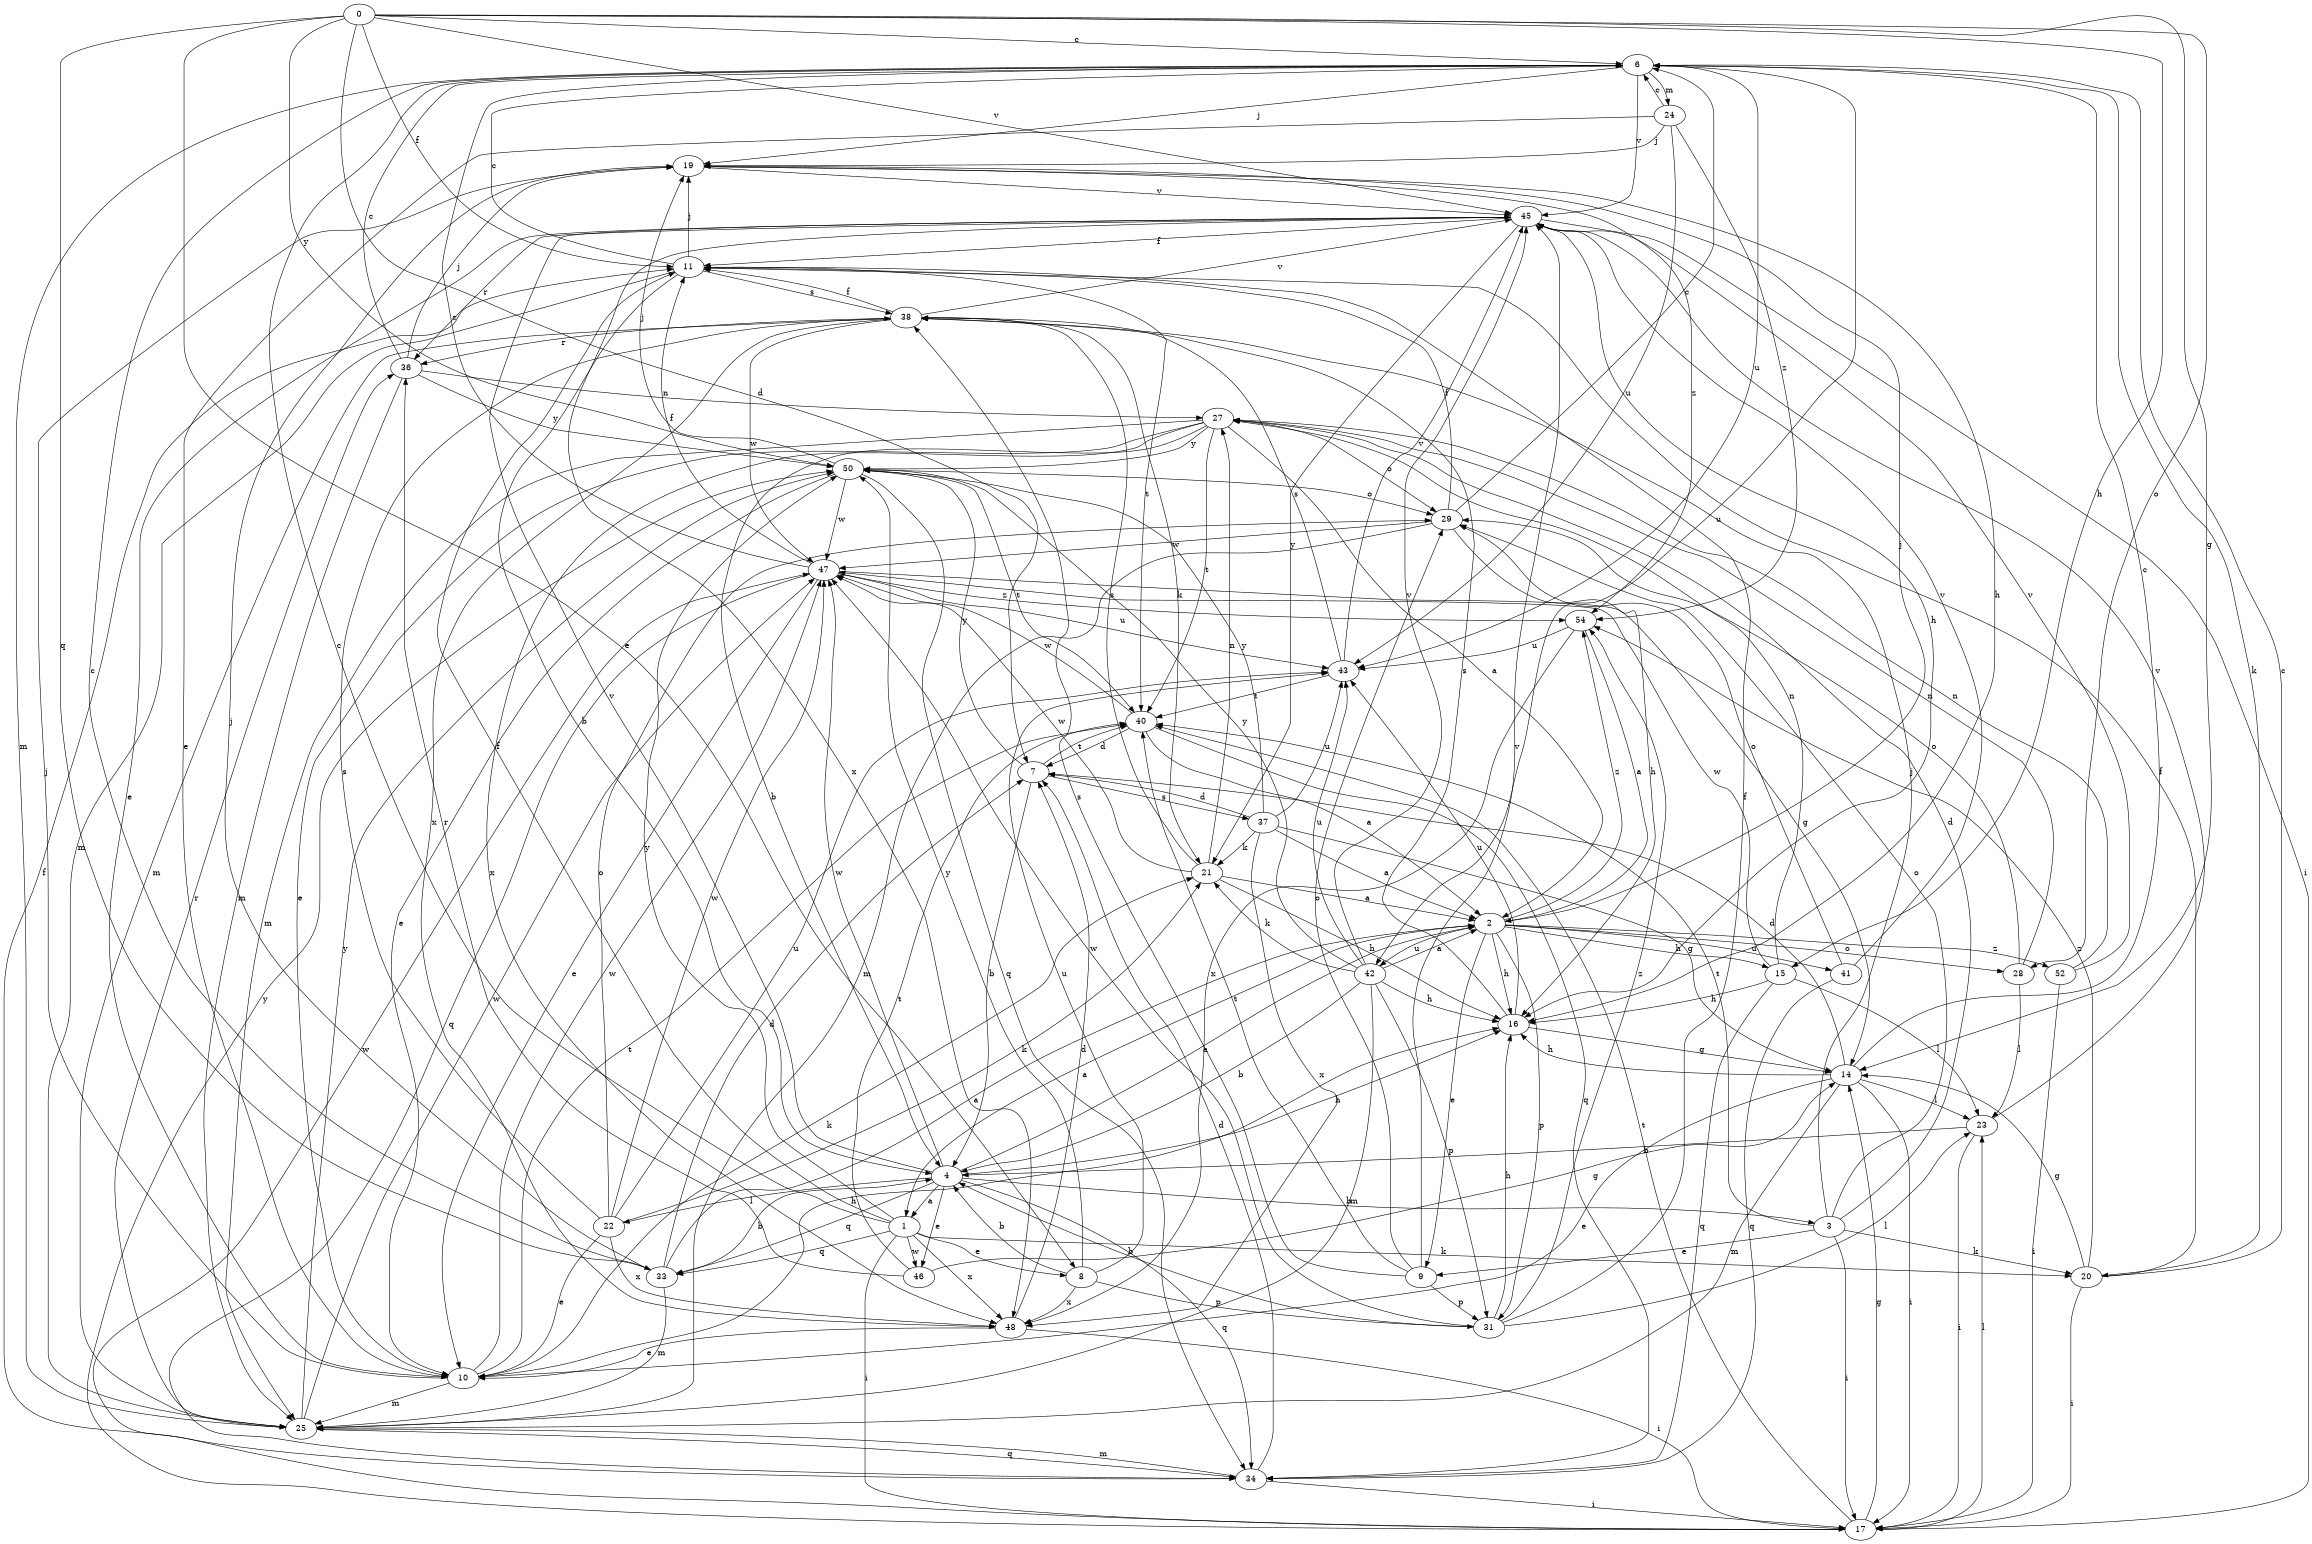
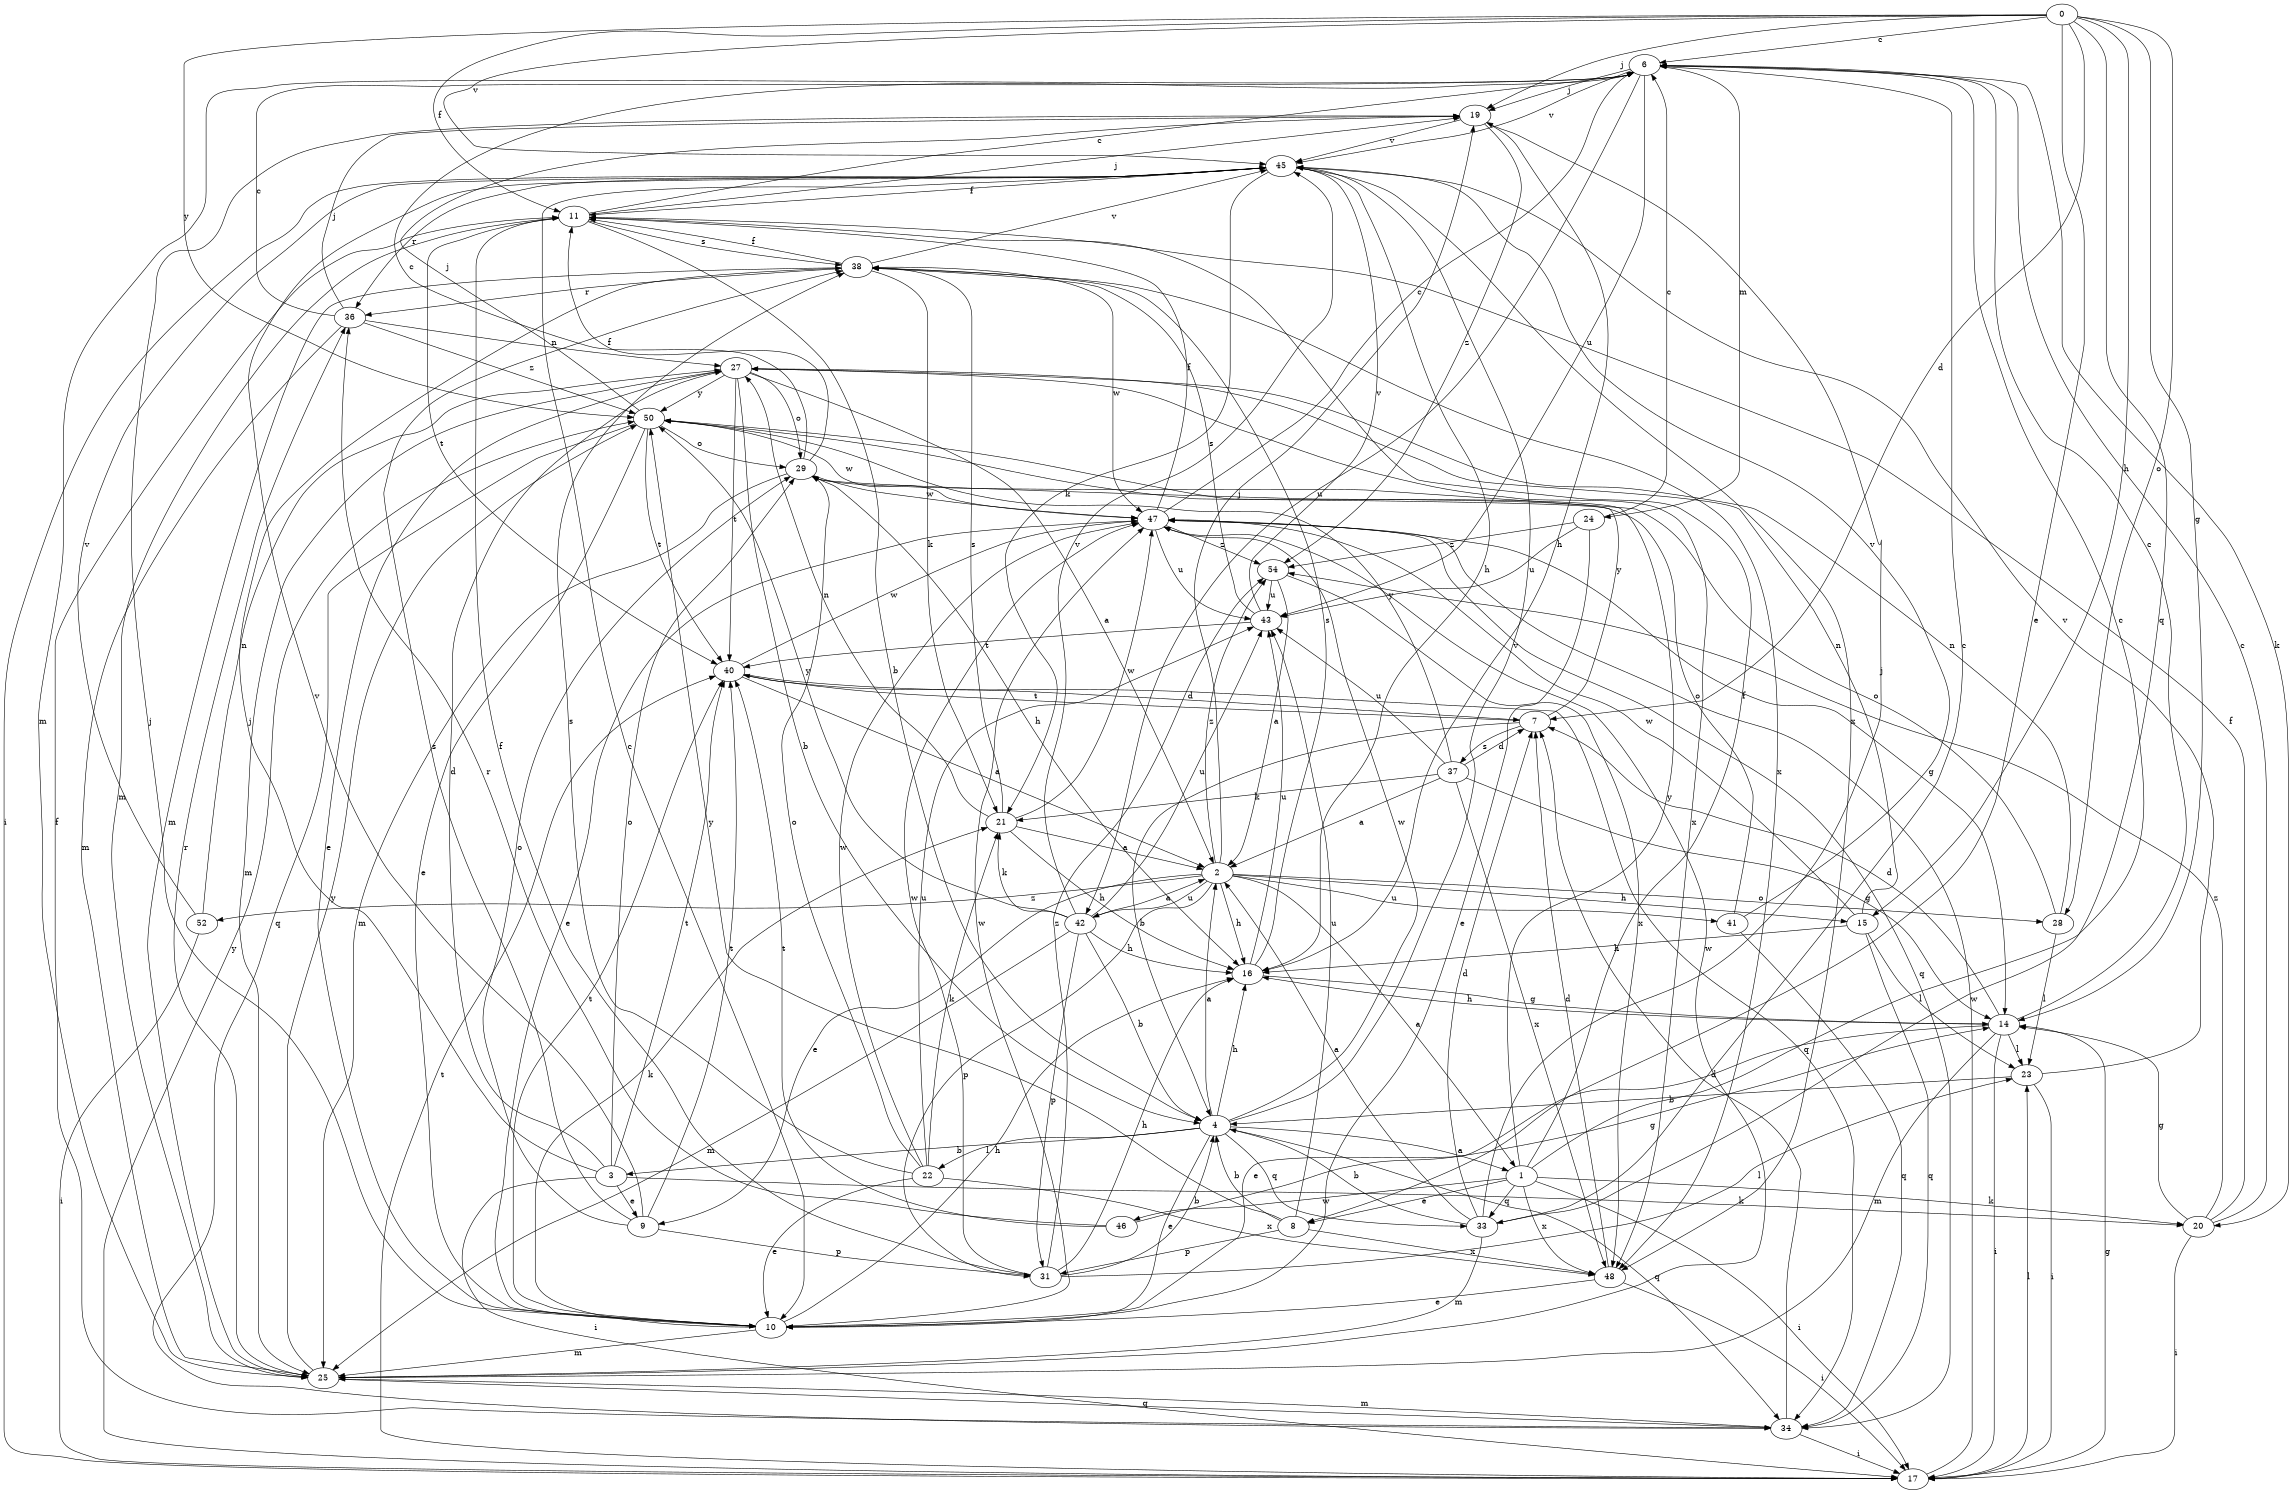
(1192, 163) -> (1764, 31)
(556, 419) -> (532, 368)
(1293, 545) -> (1068, 494)
(130, 797) -> (630, 747)
(934, 1224) -> (1133, 1302)
